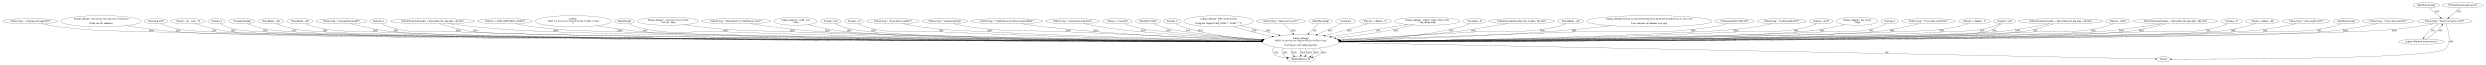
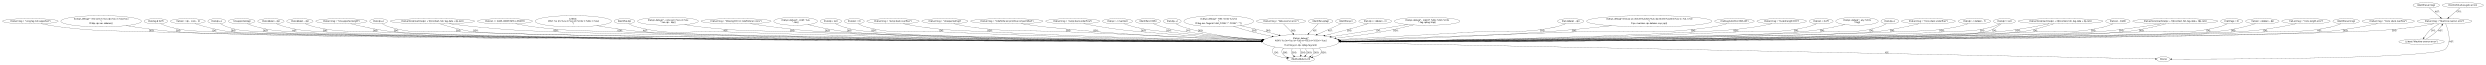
(1346, 21) -> (1346, 21)
(1474, 21) -> none
(1522, 21) -> none
(2232, 21) -> (2232, 21)
